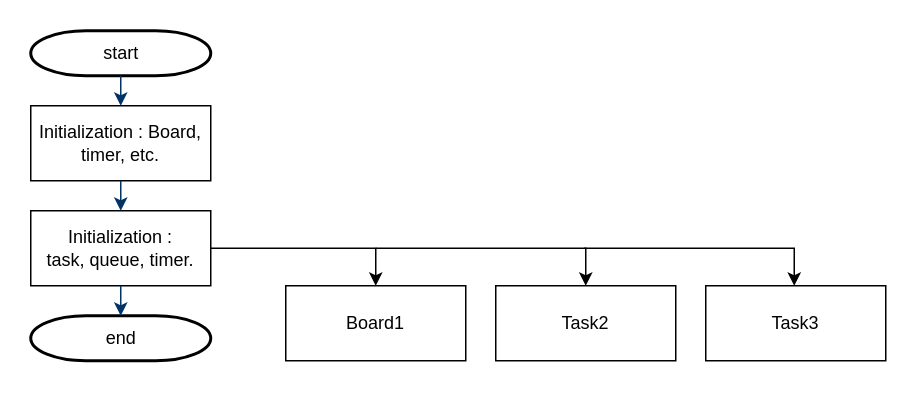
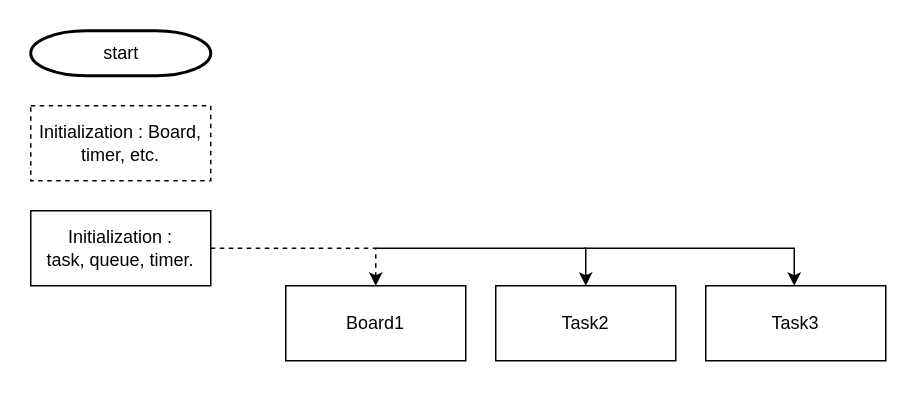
(121, 86) -> none
(121, 143) -> (121, 143)
(121, 191) -> none
(306, 248) -> (306, 248)
(121, 296) -> none
(121, 338) -> none
